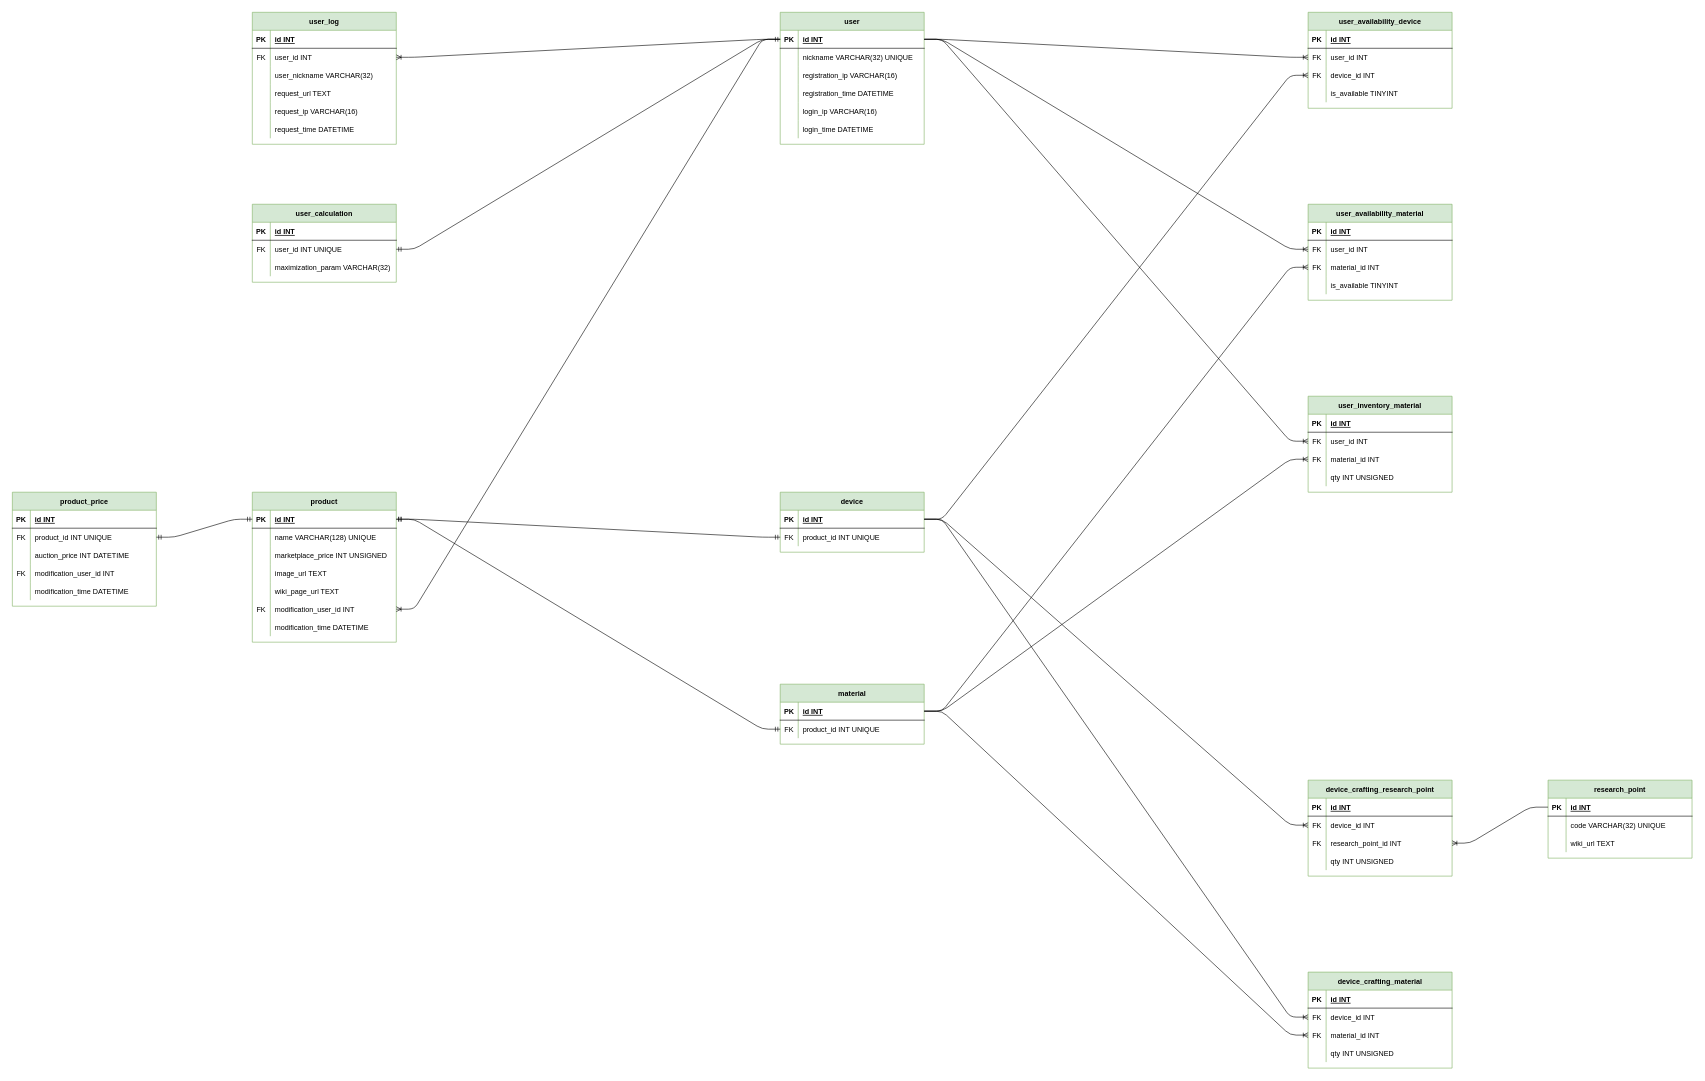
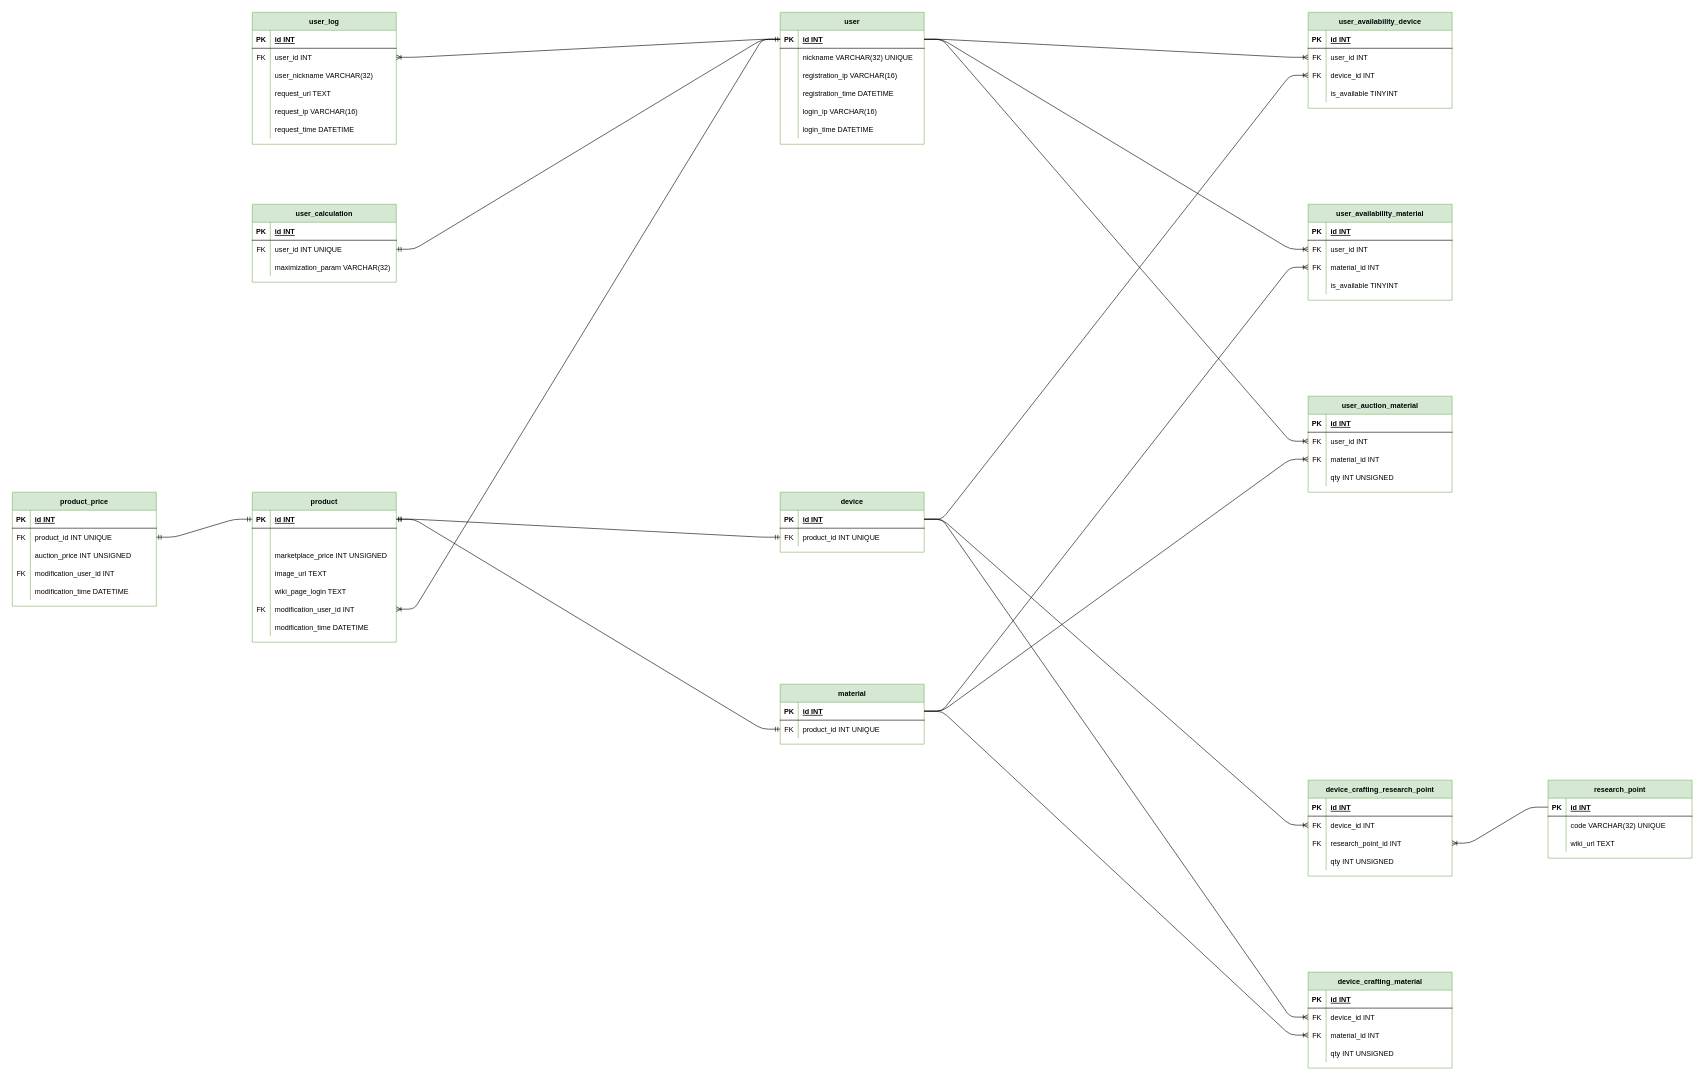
(1380, 406) -> (1380, 406)
(333, 537) -> none
(84, 556) -> (84, 556)
(307, 592) -> (310, 592)
